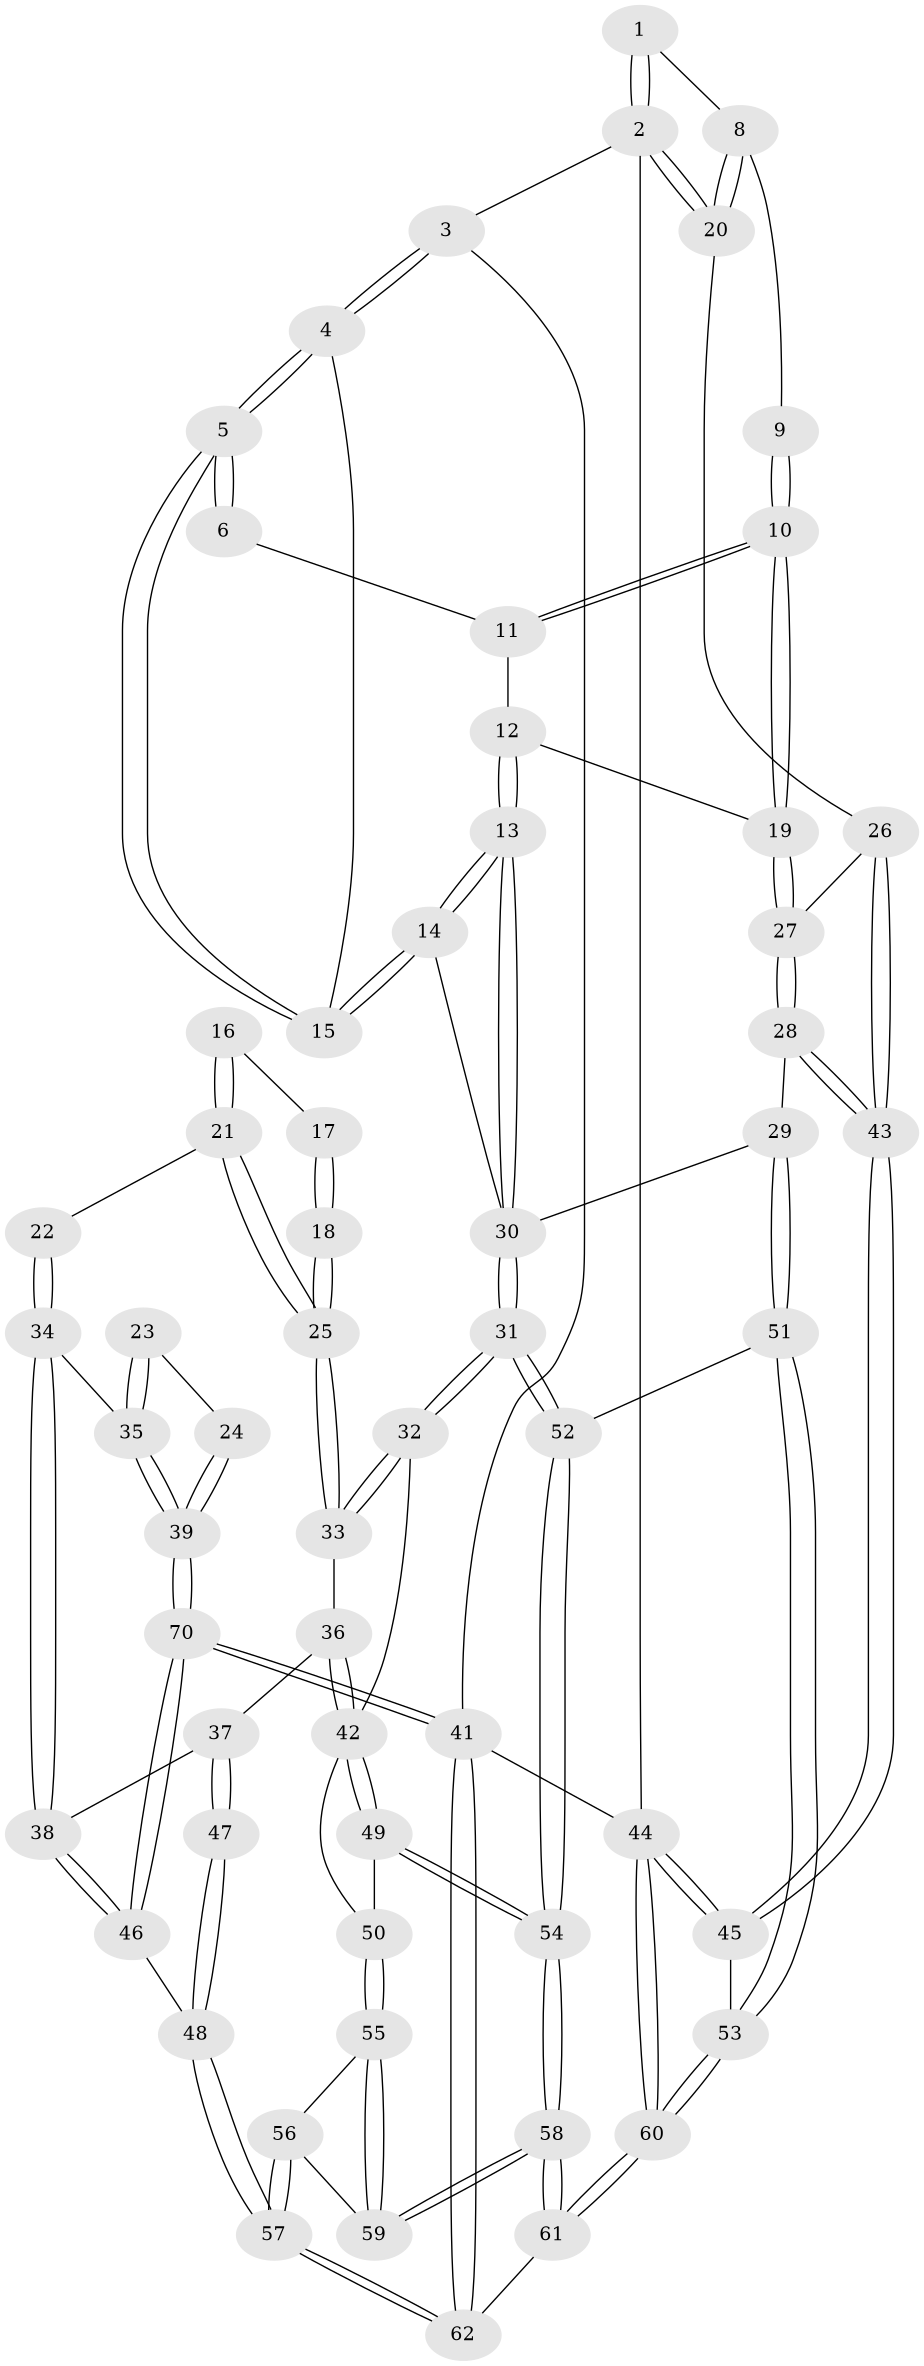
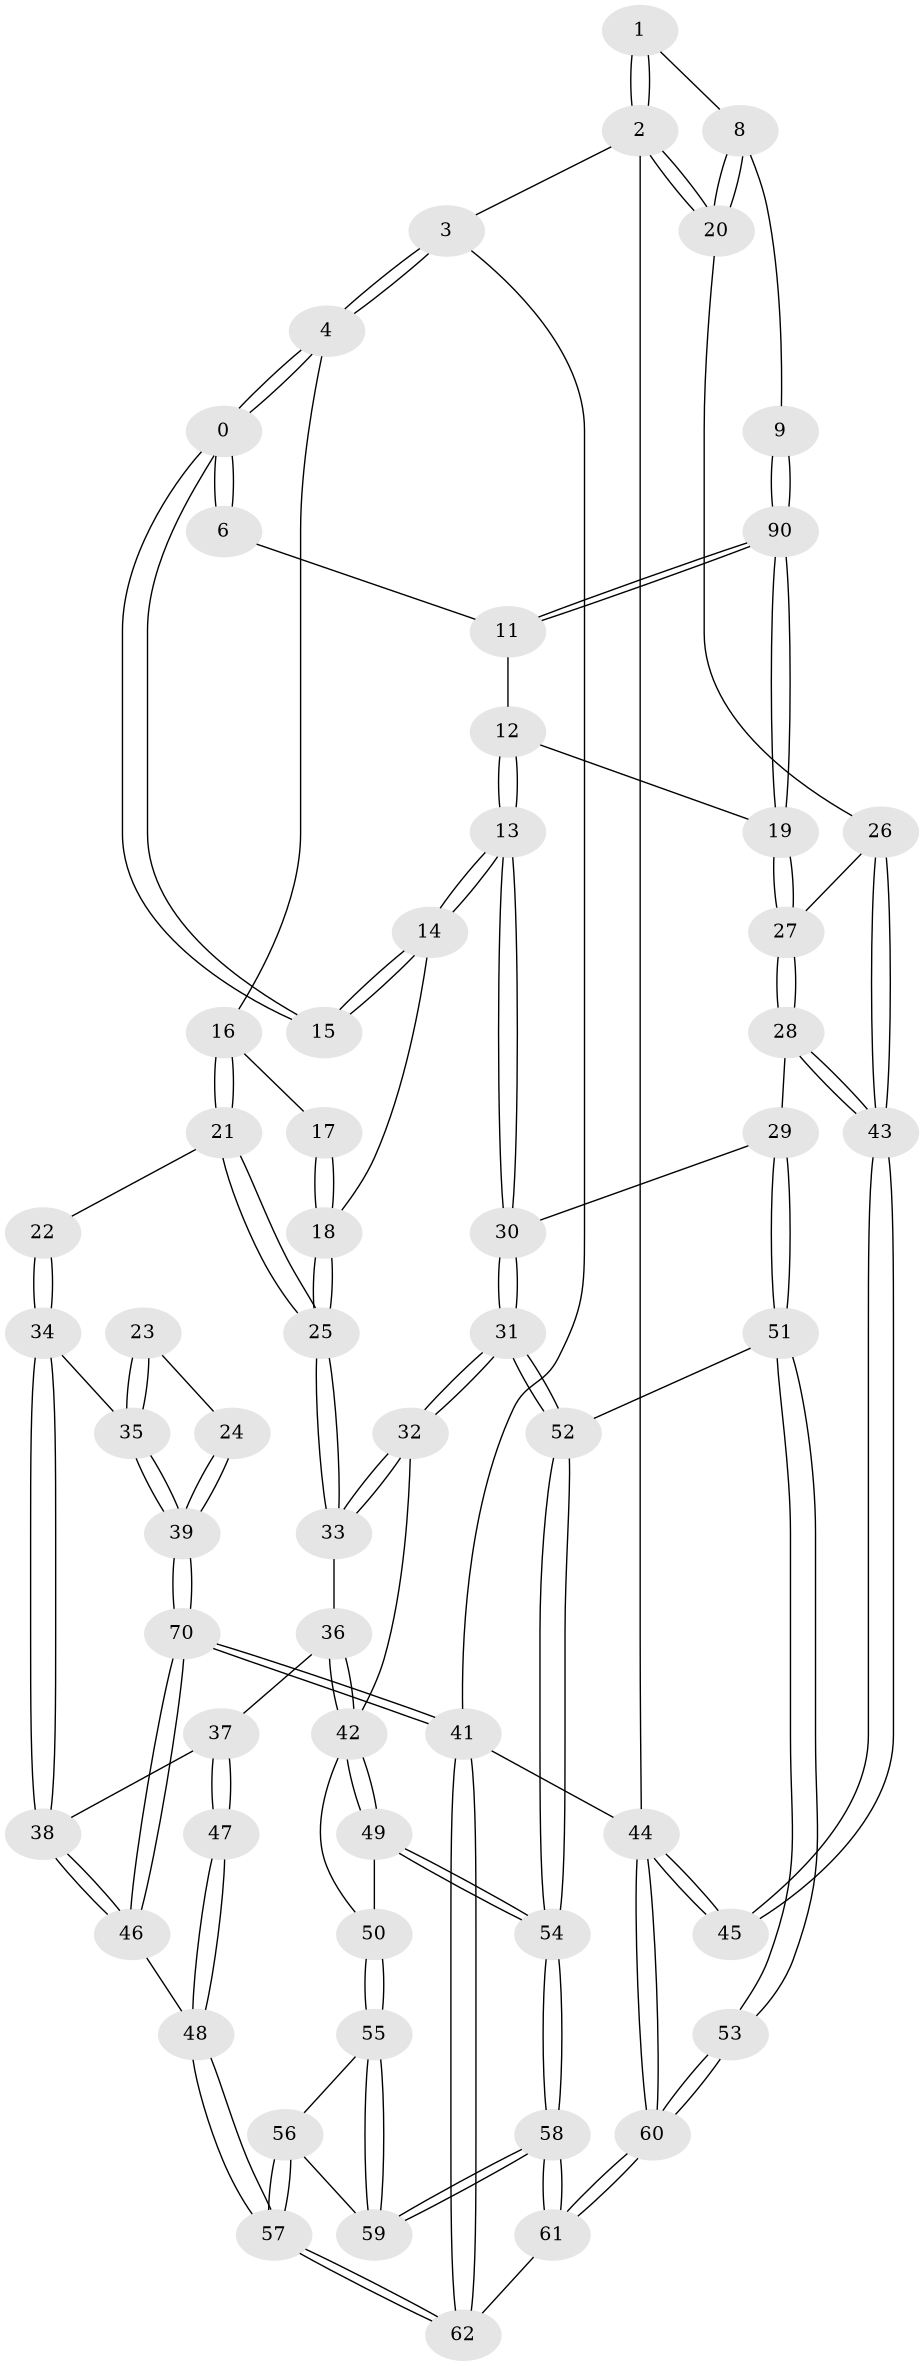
(224, 431) -> (224, 431)
(781, 532) -> (781, 532)
(353, 682) -> (301, 688)
(467, 1083) -> (399, 1089)
(731, 1985) -> none
